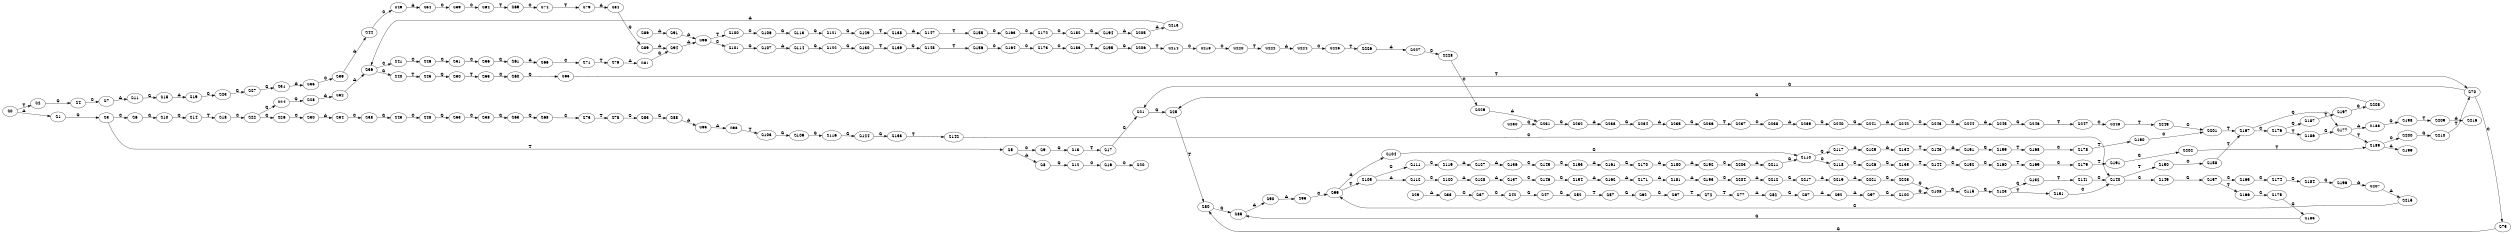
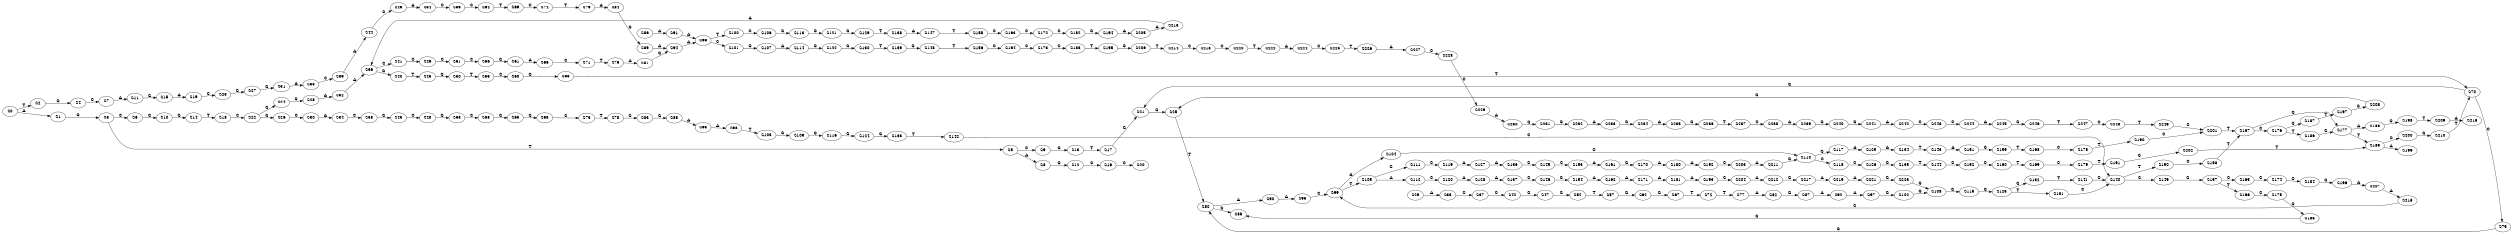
(1512, 115) -> (1494, 117)
(1254, 208) -> (1237, 203)
